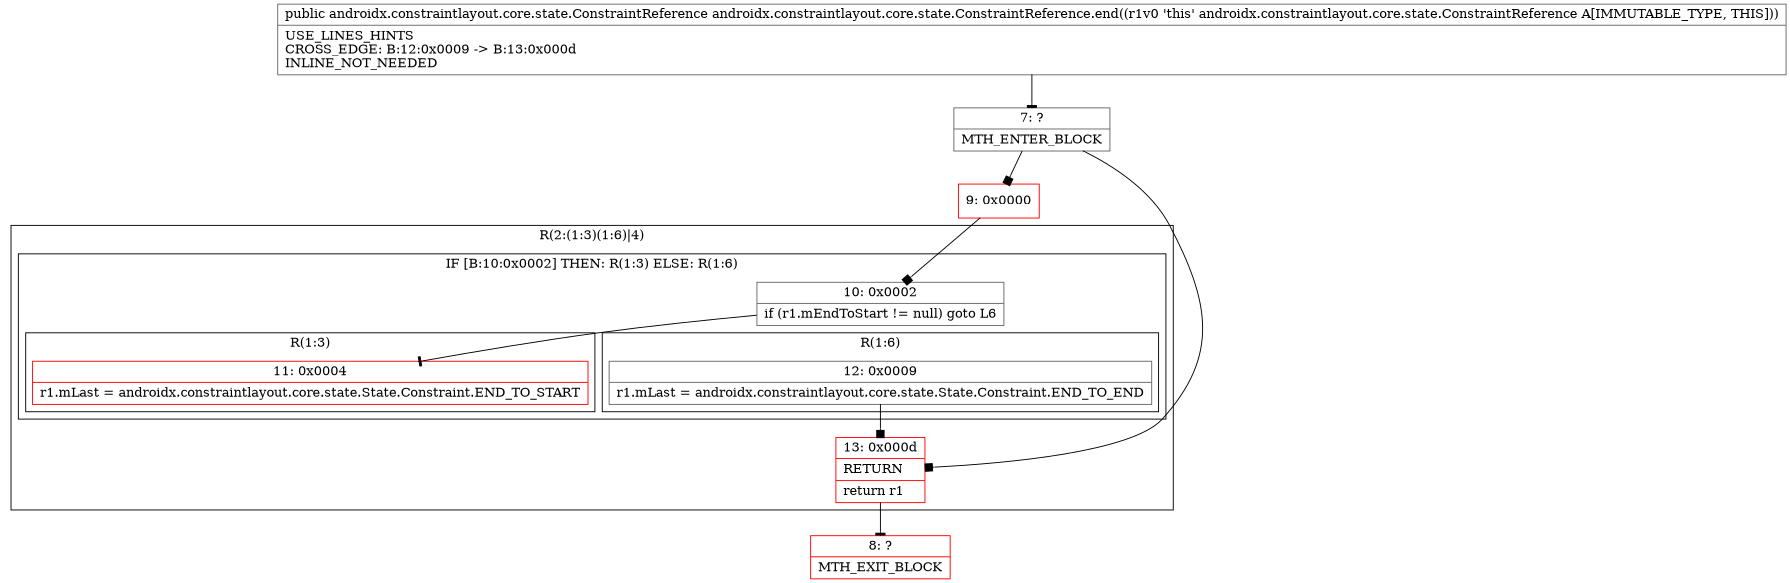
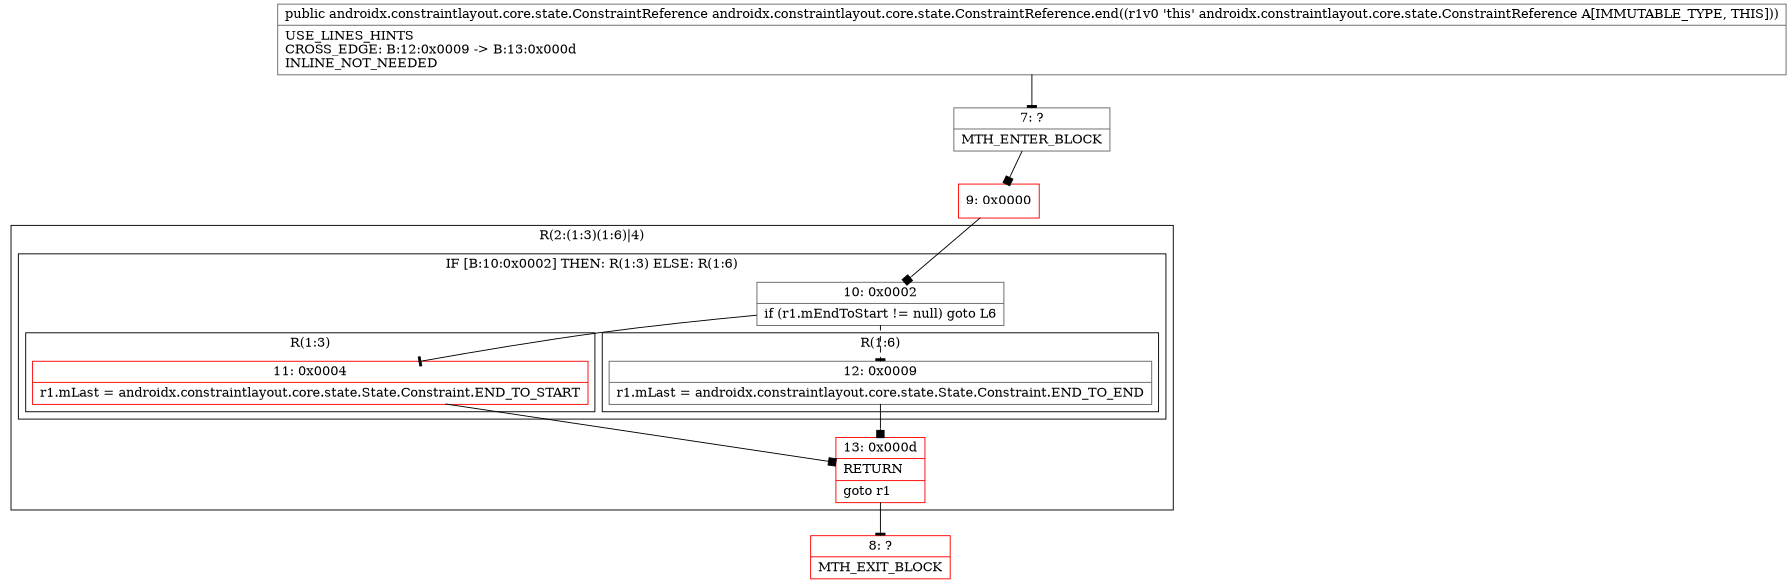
none -> (880, 341)
(1188, 382) -> (636, 433)
(874, 491) -> (867, 491)
